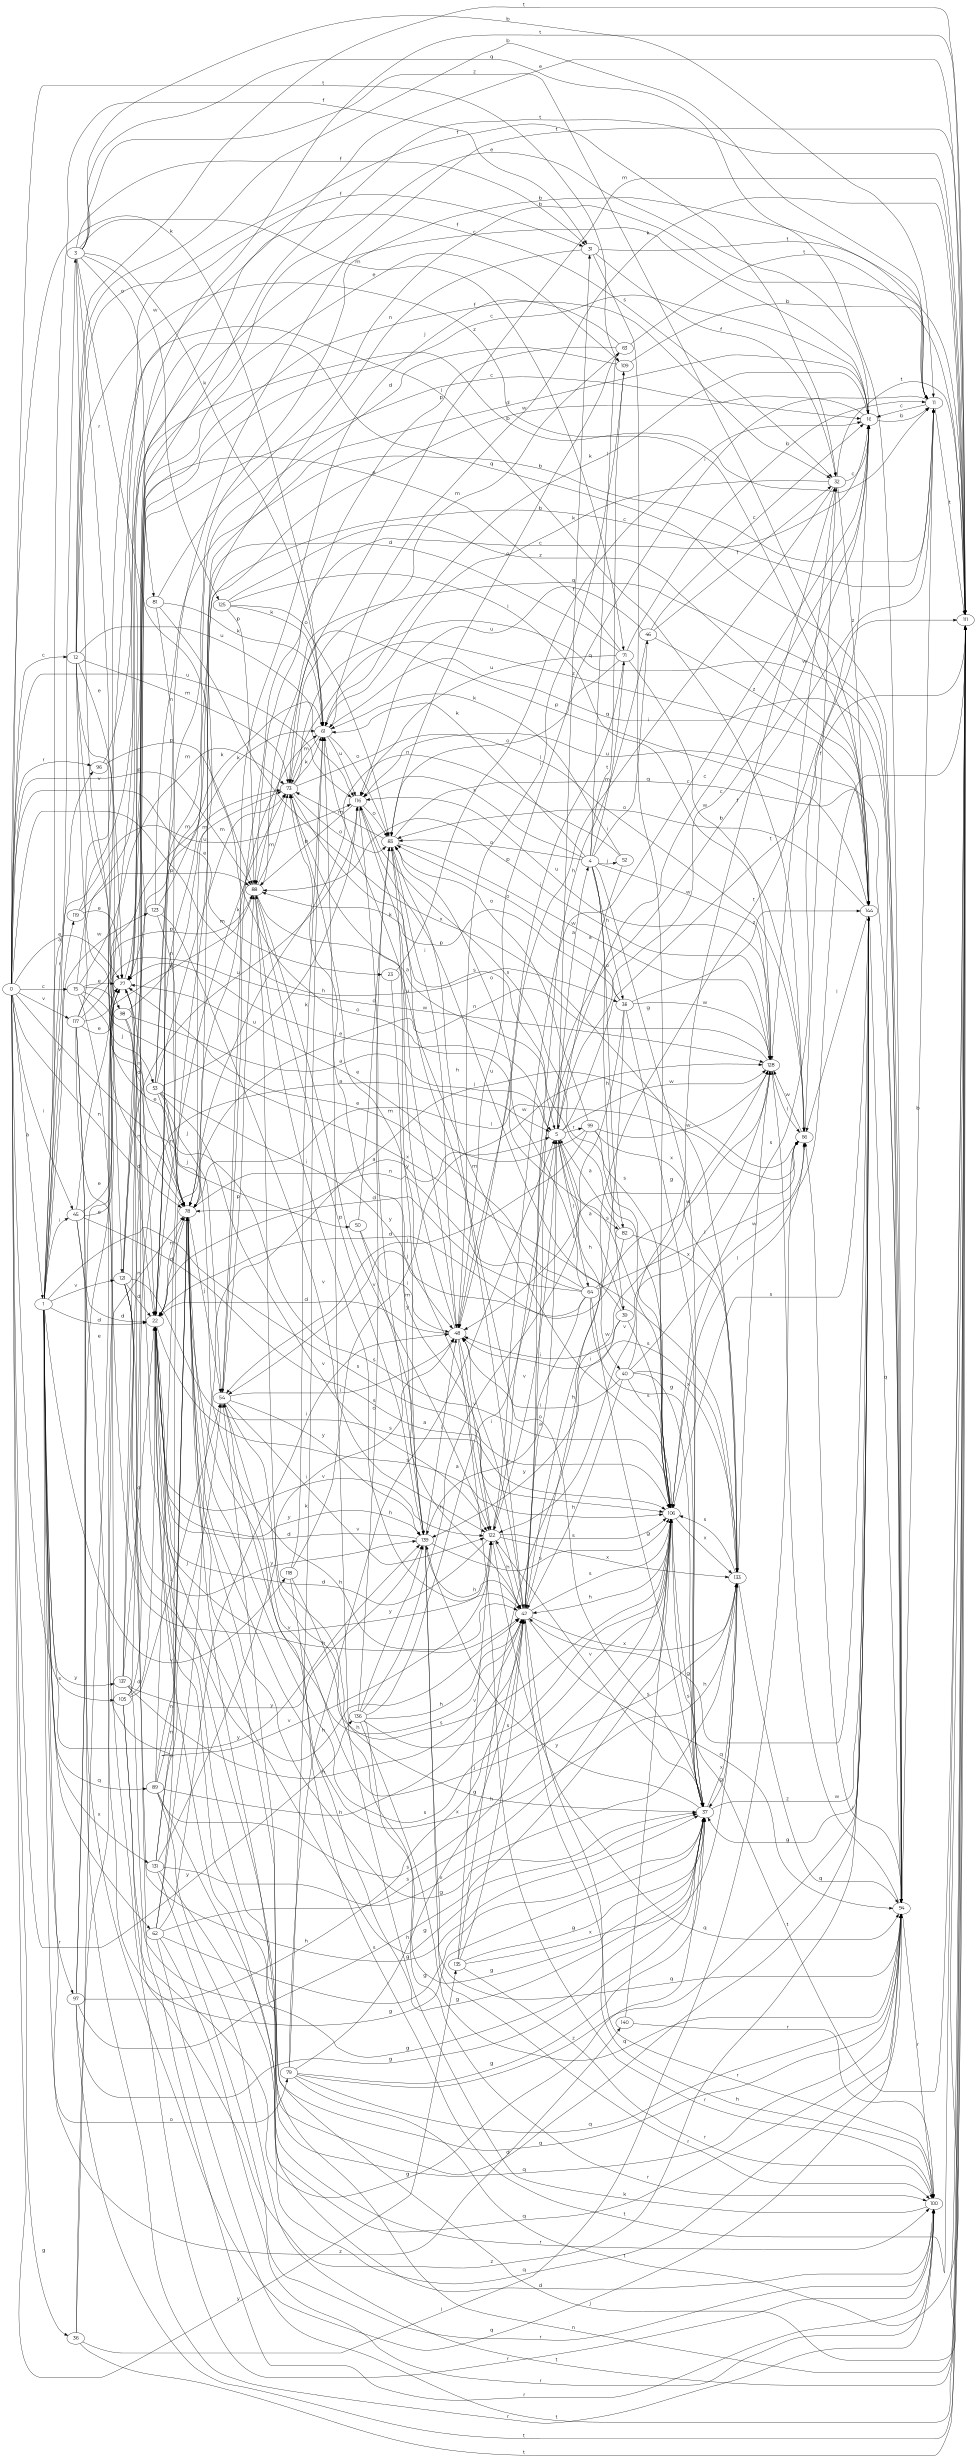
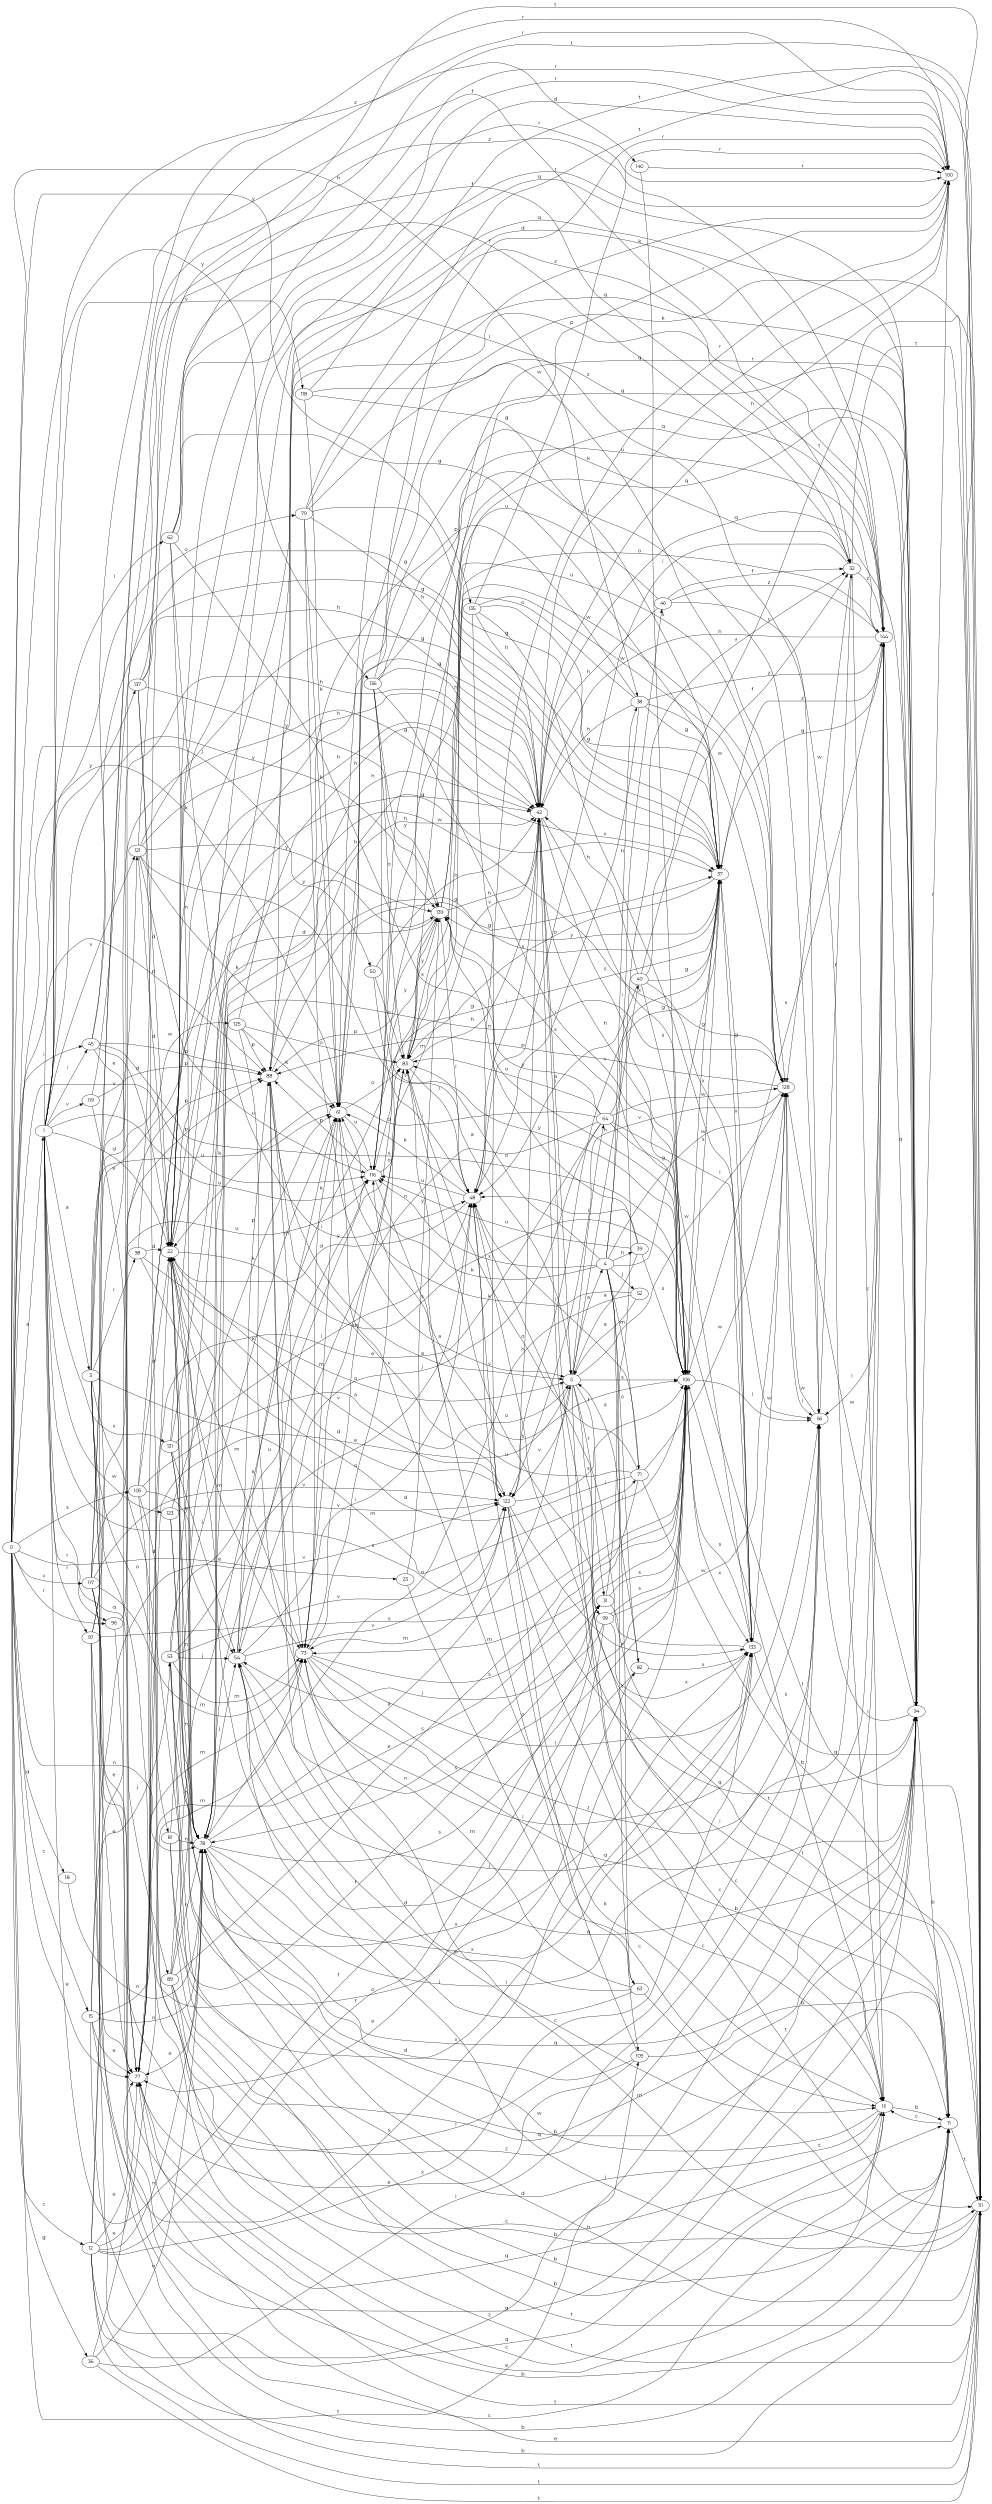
none -> (67, 1878)
